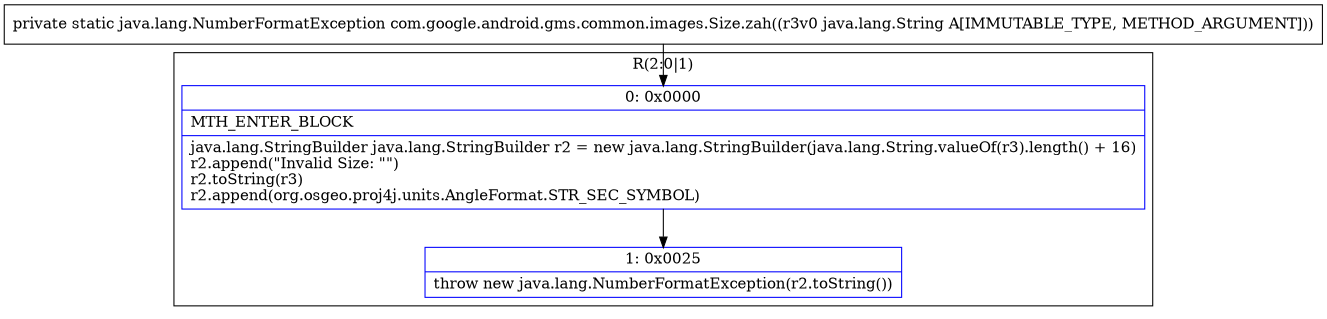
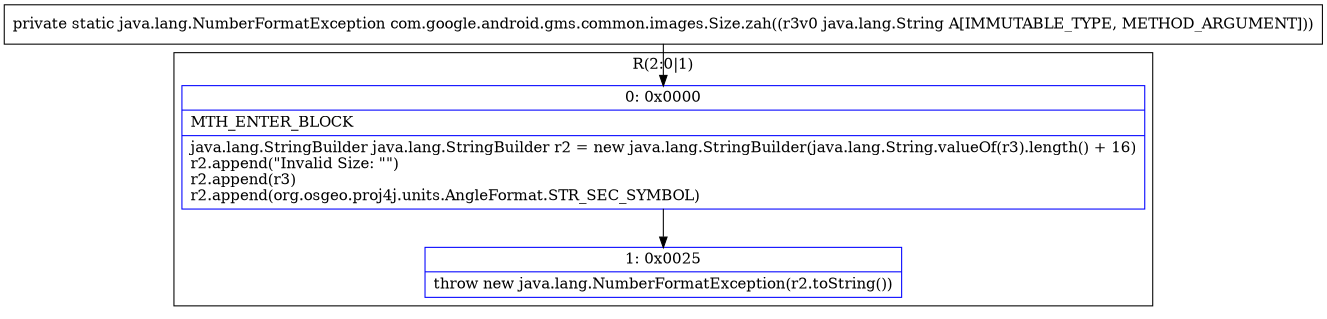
(247, 180) -> (244, 180)
